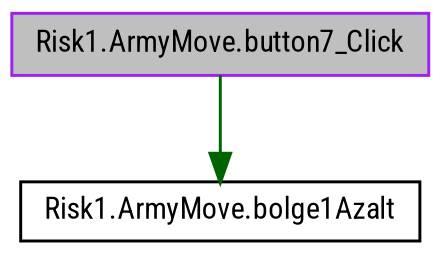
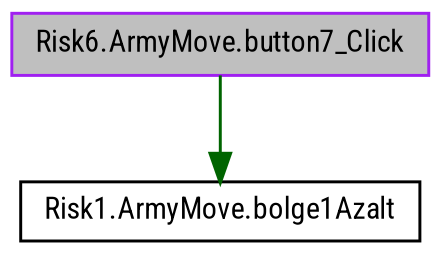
(220, 44) -> (220, 44)
